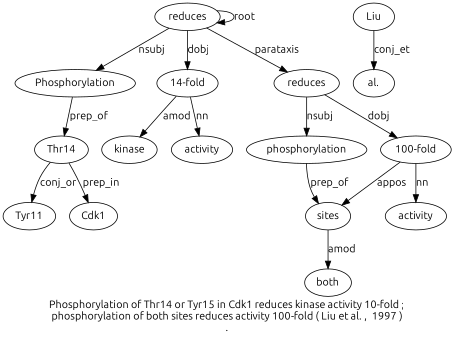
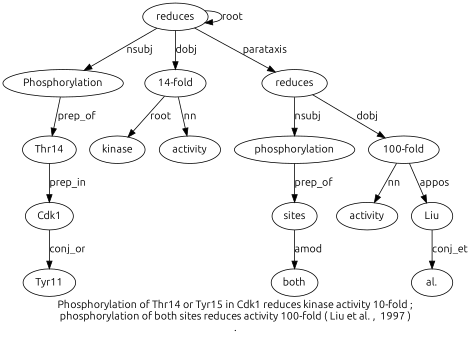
(177, 116) -> (161, 116)
(40, 177) -> (49, 246)
(374, 181) -> (416, 179)
